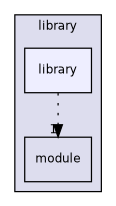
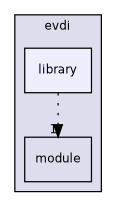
(58, 27) -> (58, 27)
